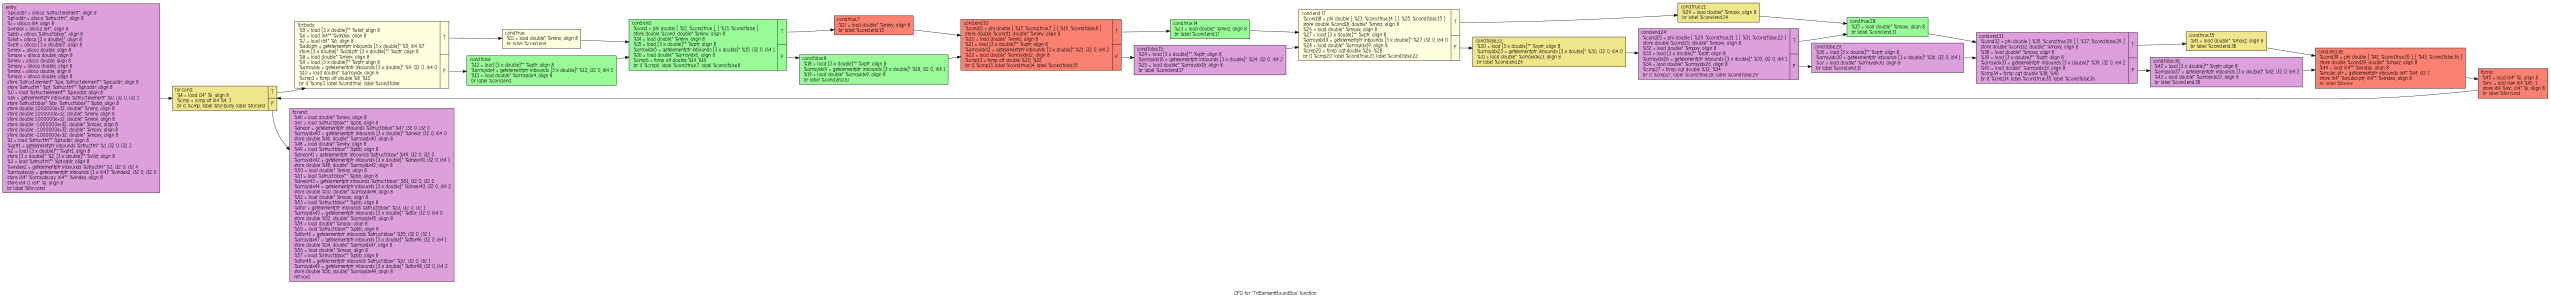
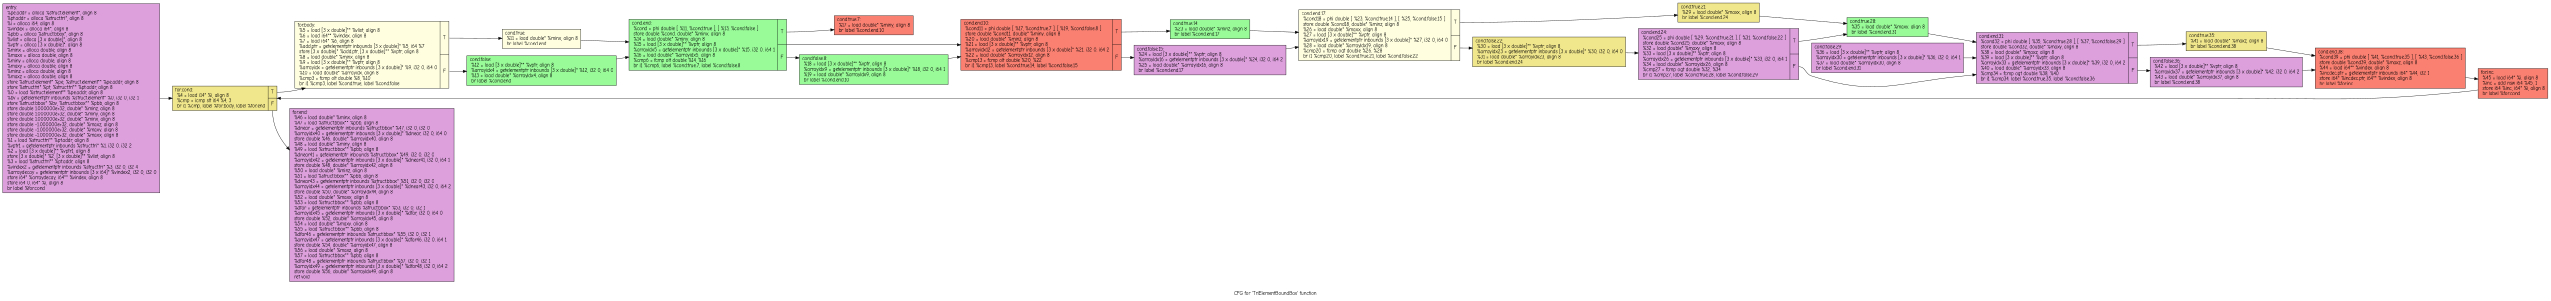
(935, 32) -> (872, 45)
(1803, 67) -> (1884, 86)
